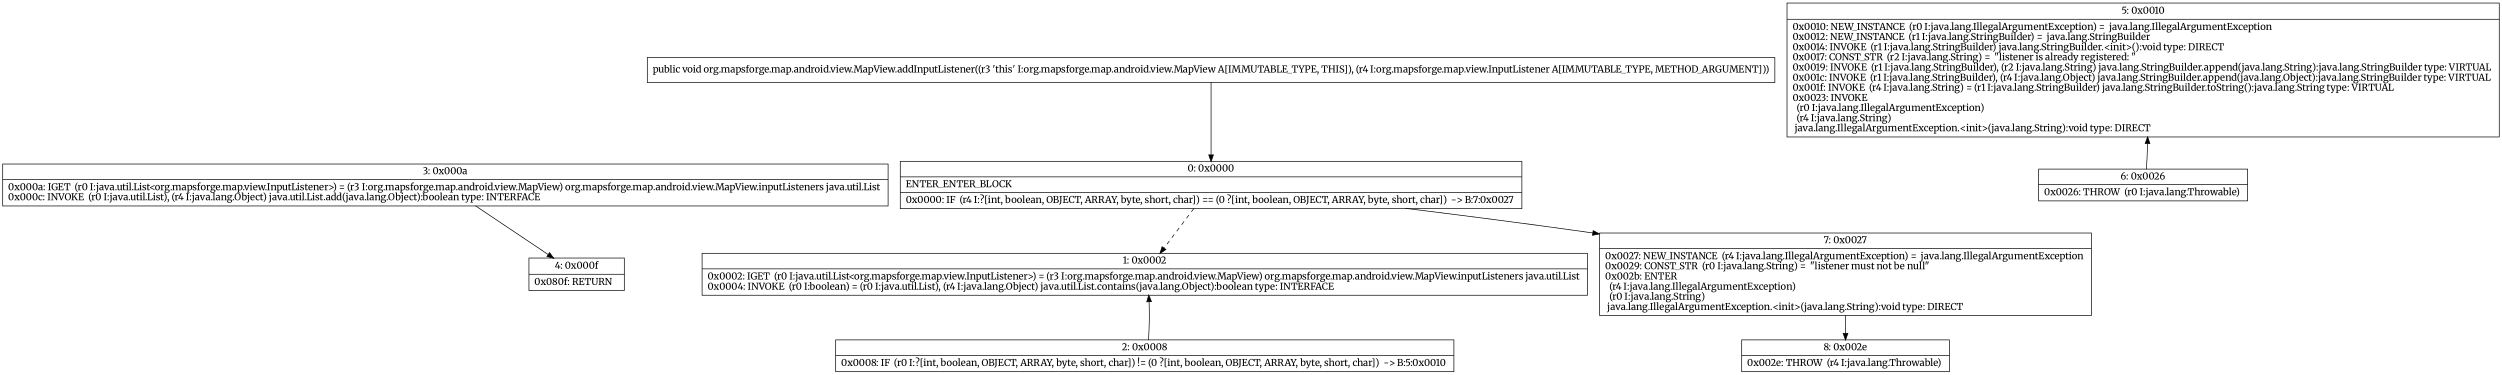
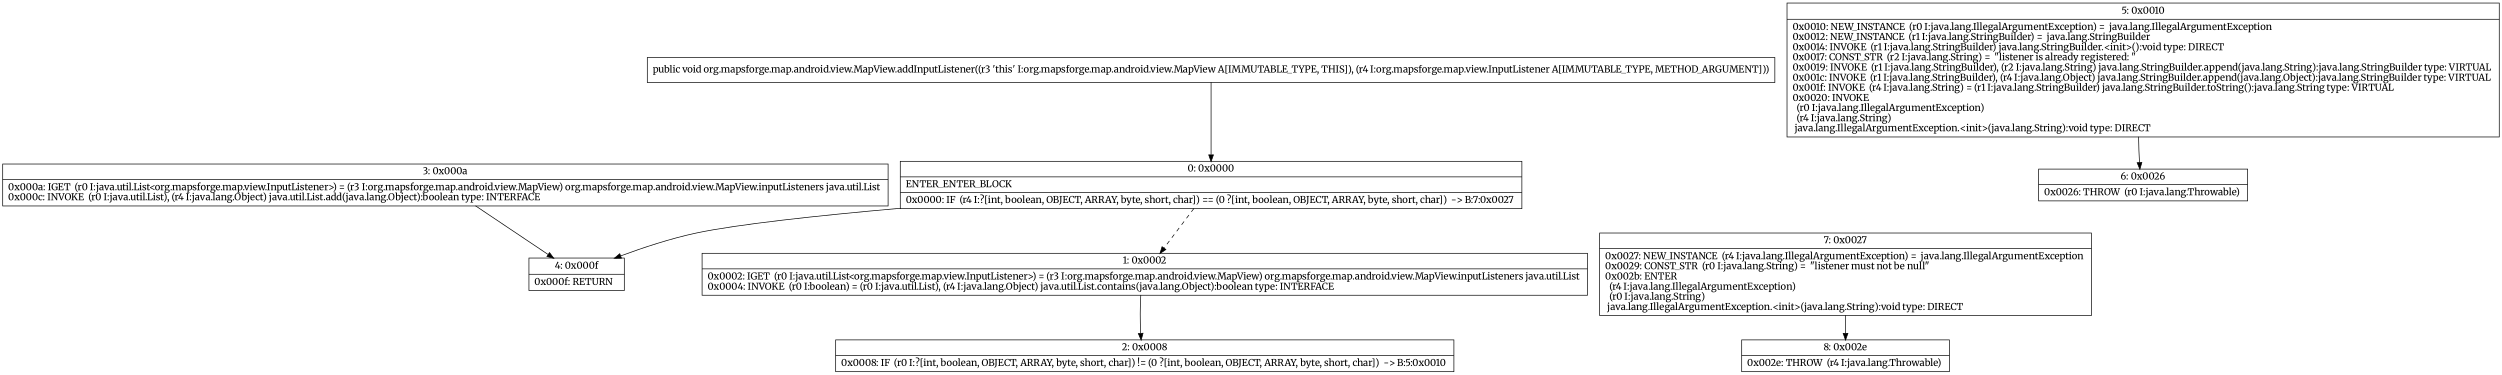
(1832, 98) -> (1833, 98)
(2147, 156) -> (2139, 150)
(1499, 220) -> (759, 223)
(576, 282) -> (577, 282)
(1149, 321) -> (1140, 314)
